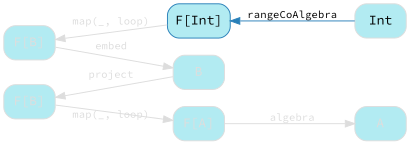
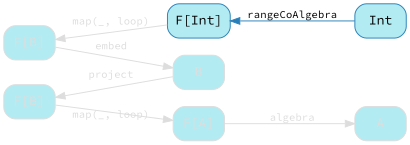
(381, 21) -> (381, 21)
